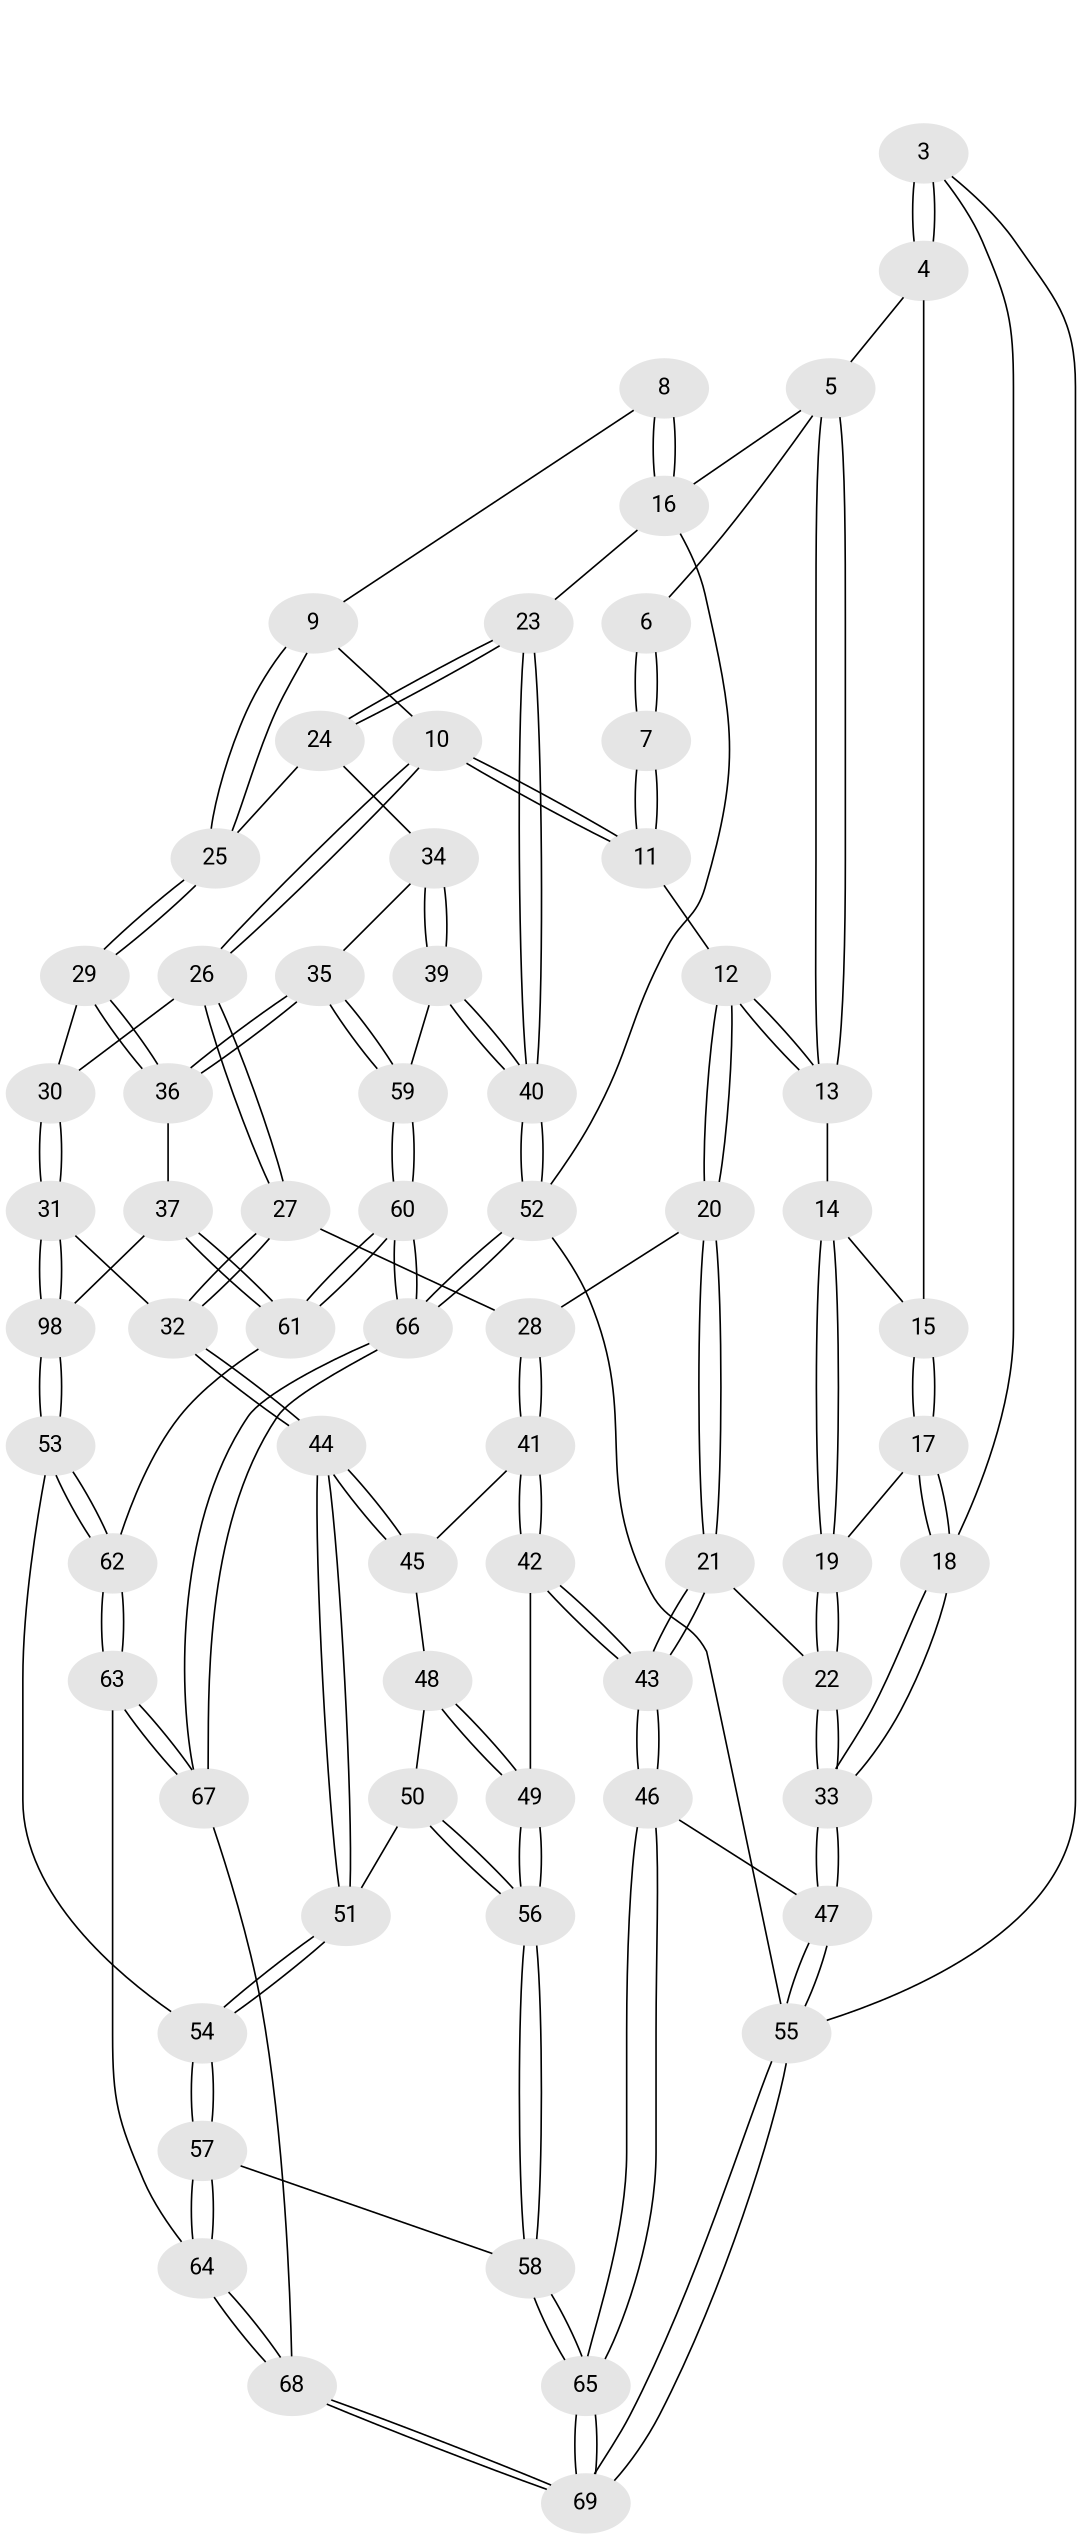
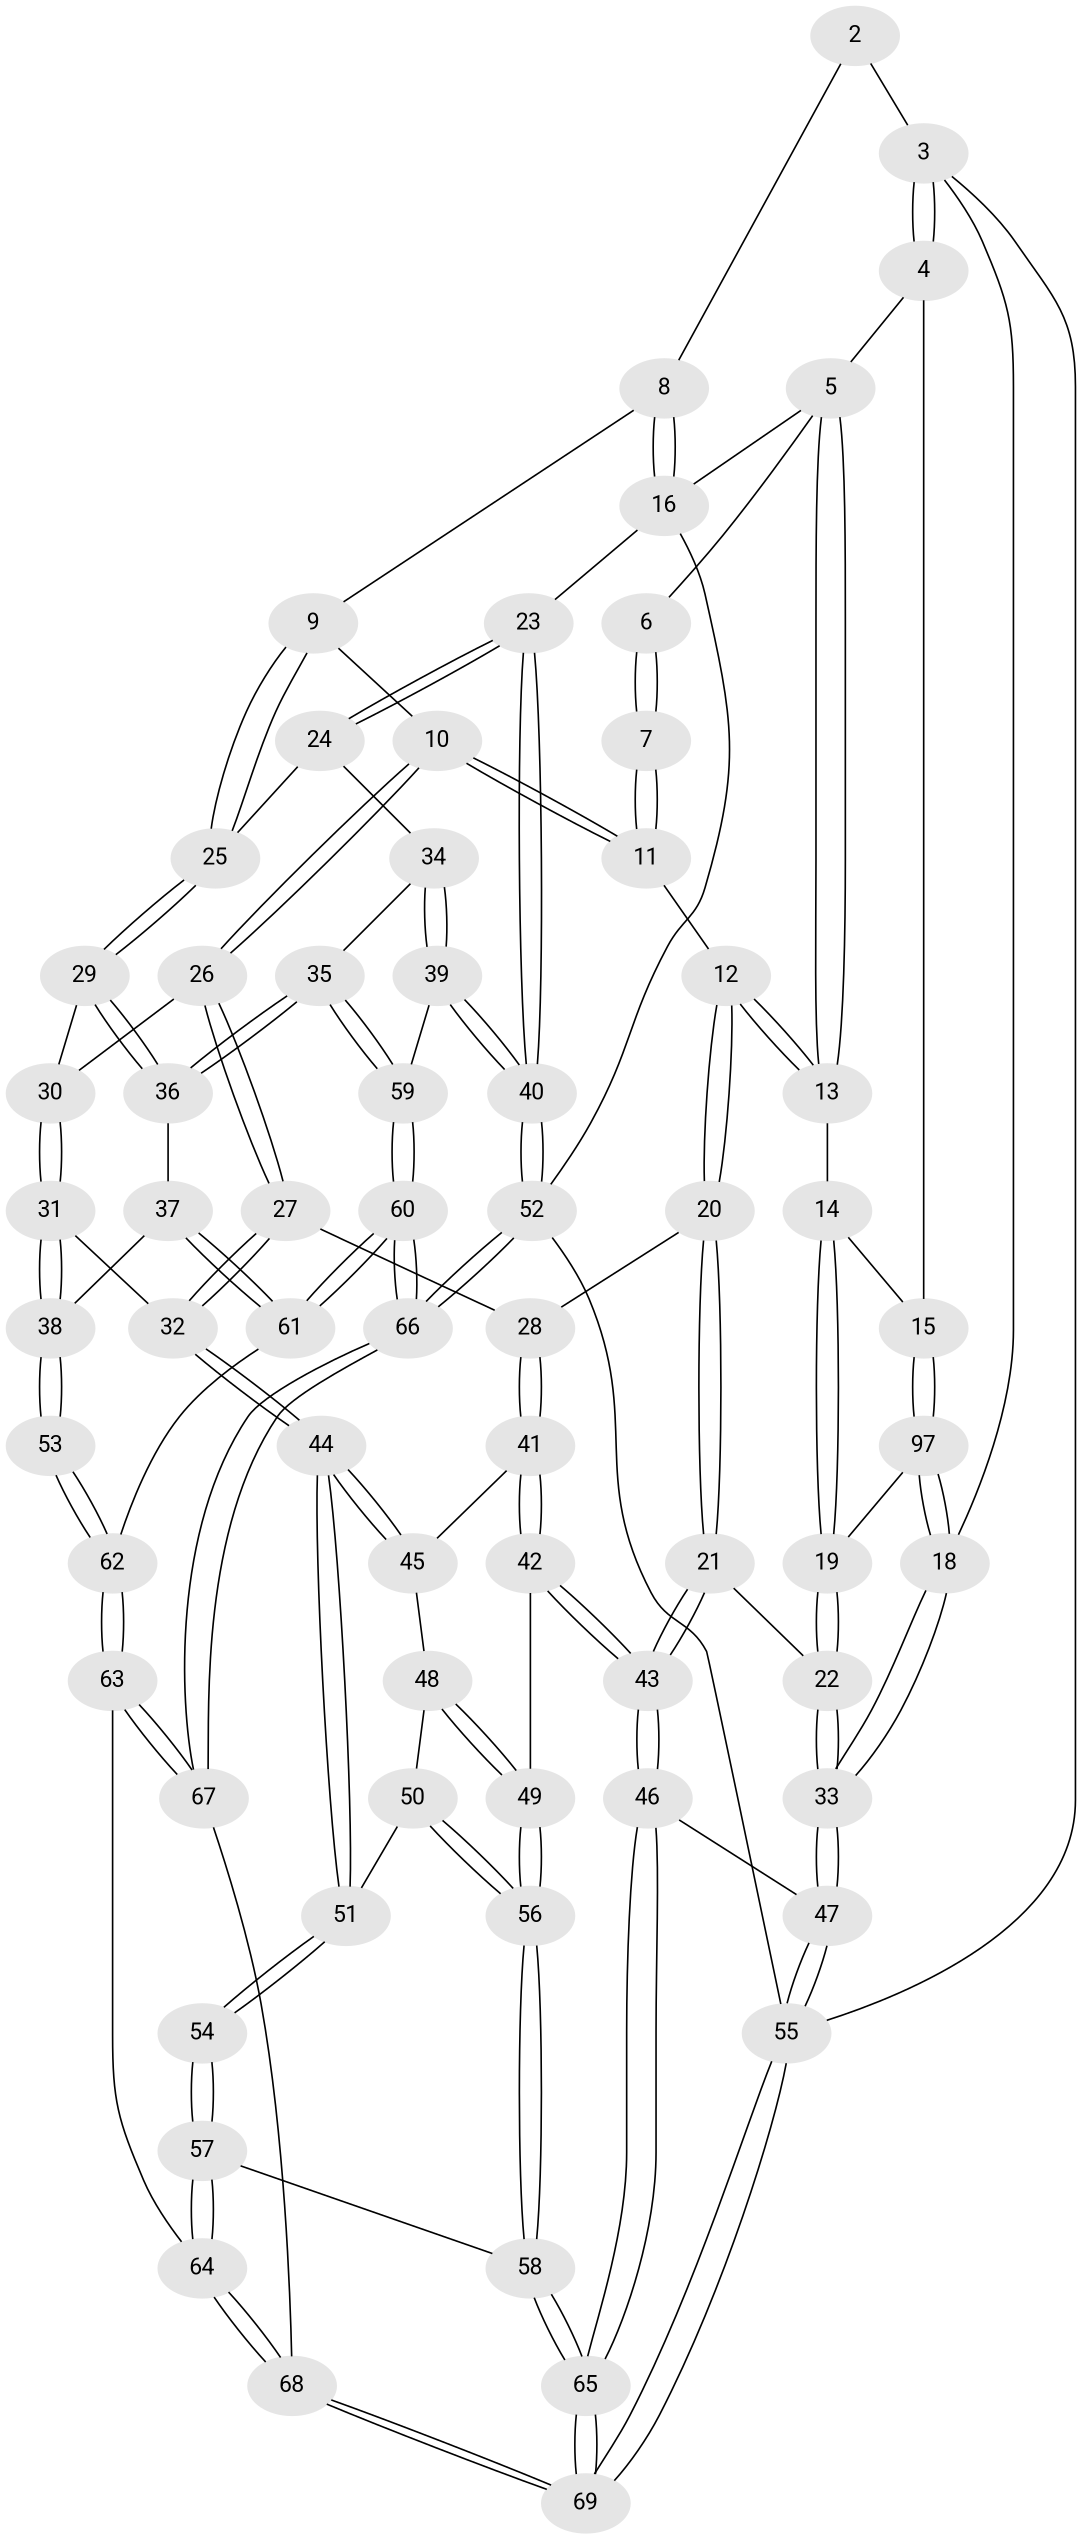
none -> (855, 36)
(51, 1328) -> (51, 1328)
(924, 1446) -> (924, 1446)
(23, 1771) -> none
